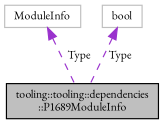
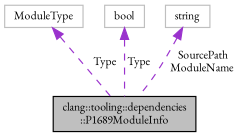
(43, 16) -> (44, 16)
none -> (188, 16)
(82, 101) -> (125, 114)
